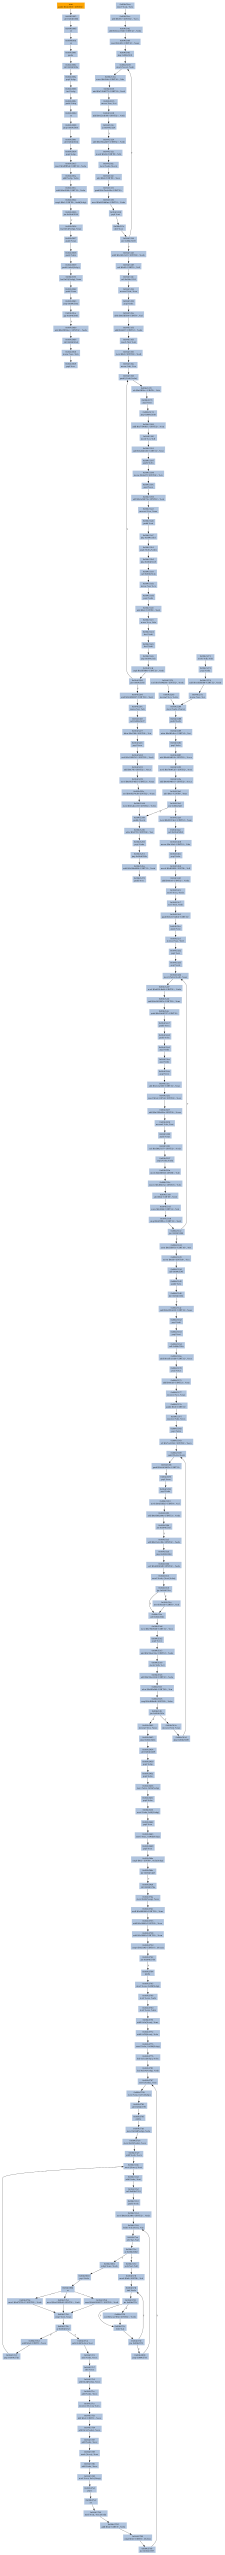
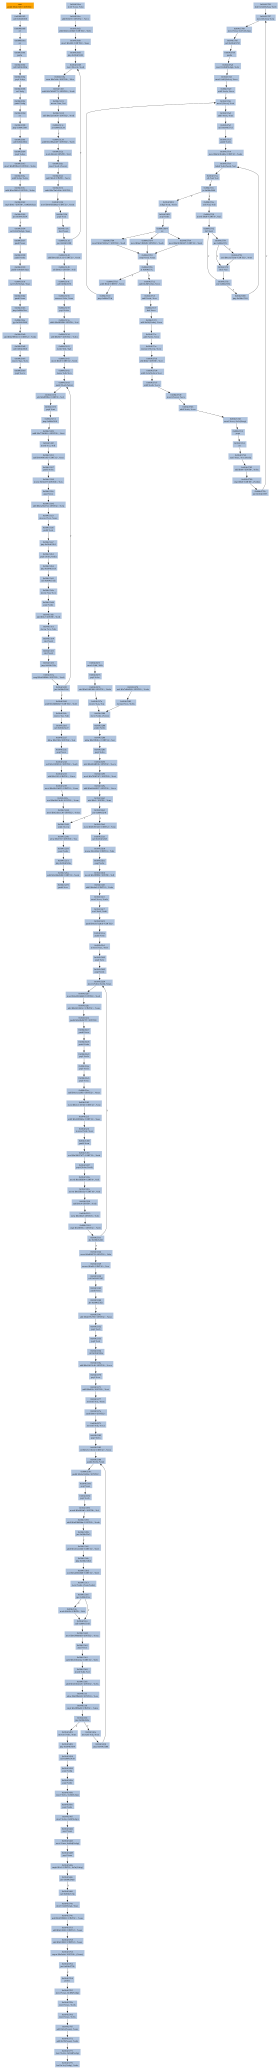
(148, 2063) -> none
